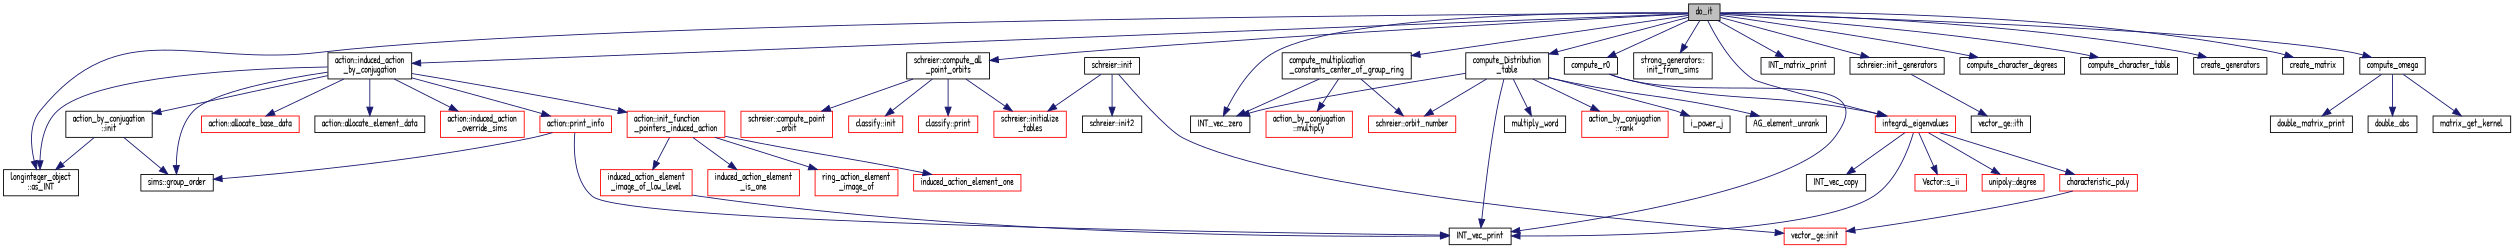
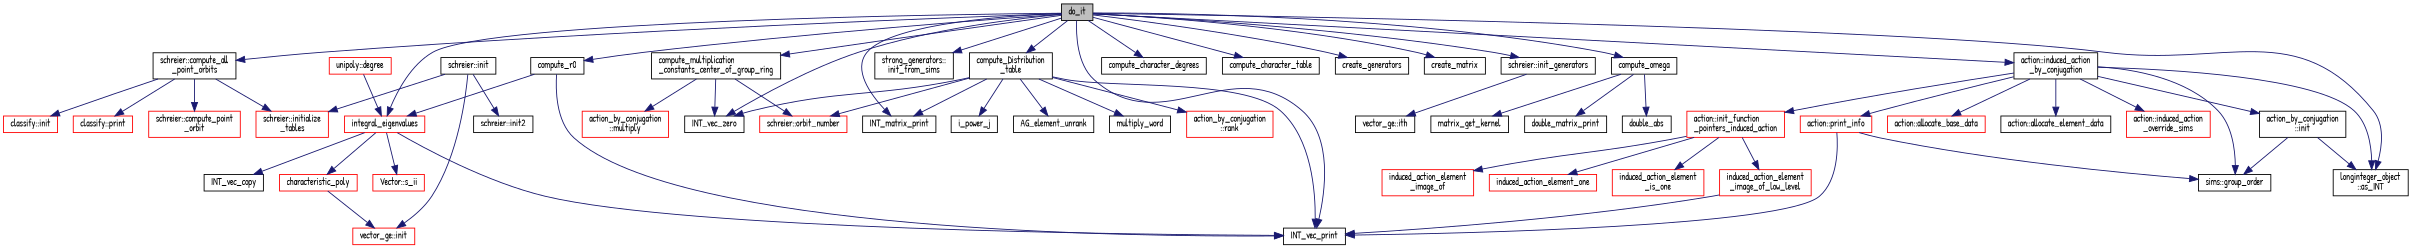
none -> (1204, 94)
none -> (954, 96)
(1961, 151) -> (371, 91)
(857, 183) -> (1428, 183)
